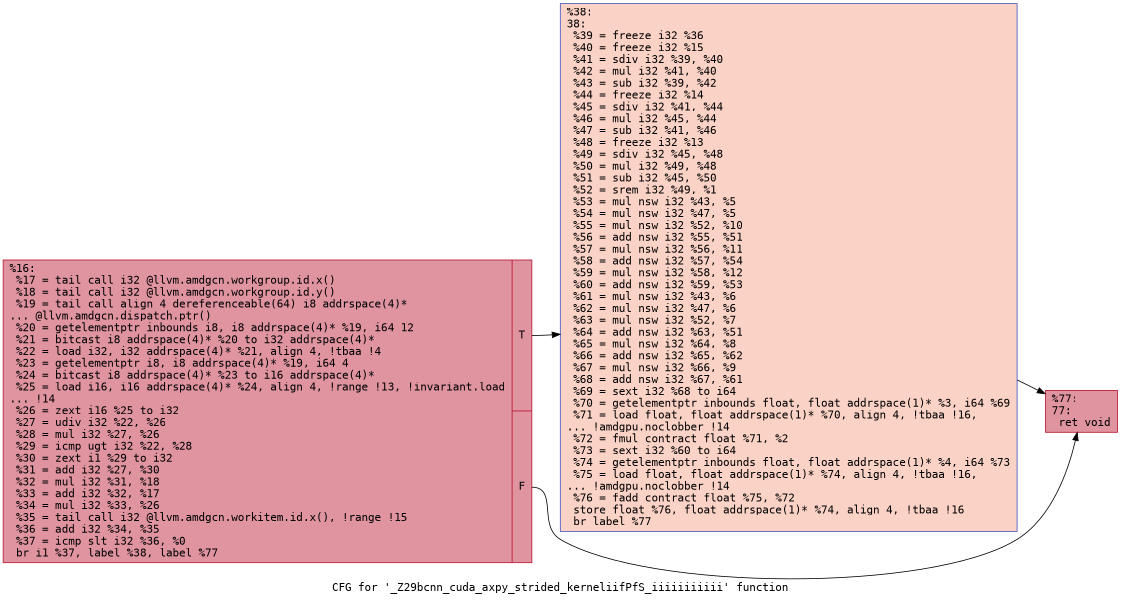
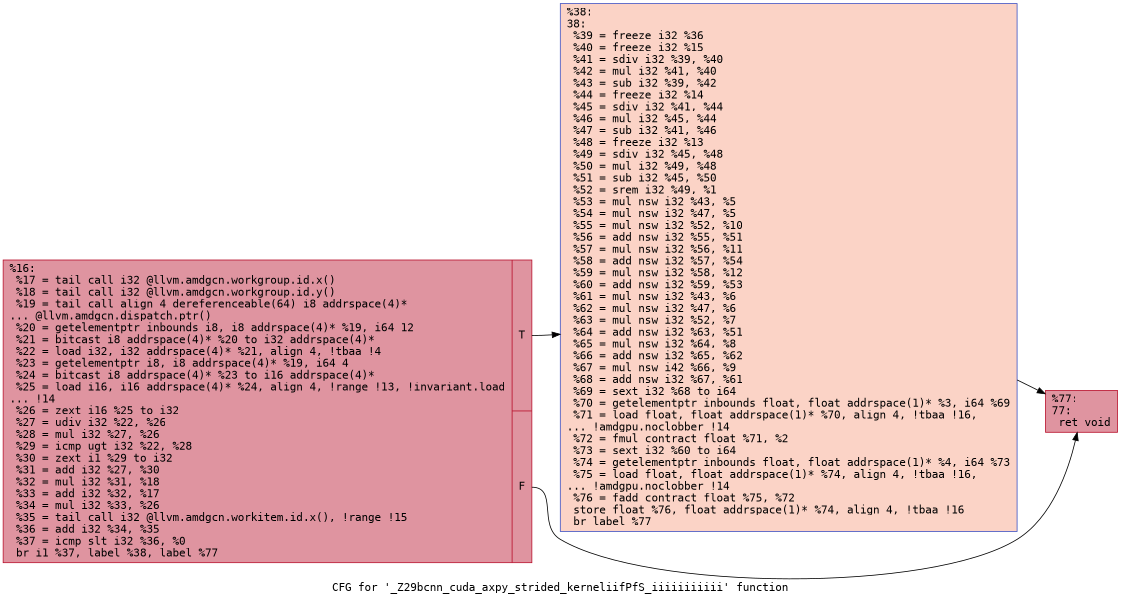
(652, 368) -> (652, 368)
